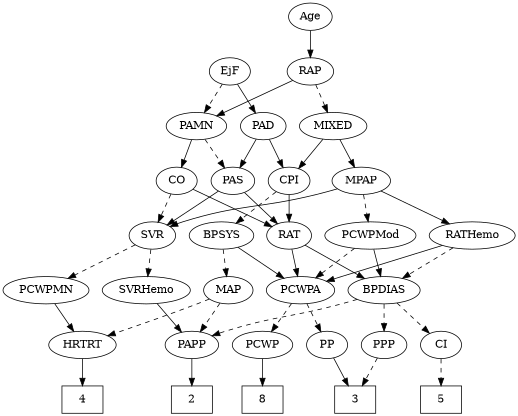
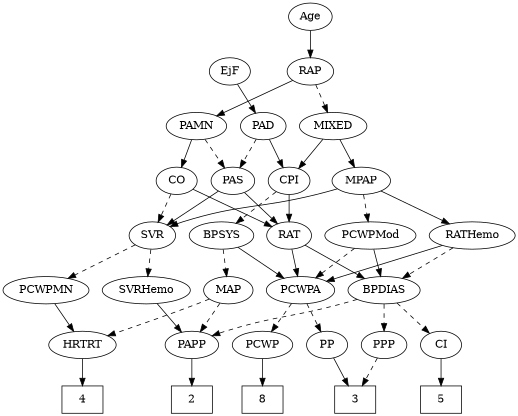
(215, 95) -> none
(250, 150) -> (250, 150)
(441, 369) -> (441, 369)
